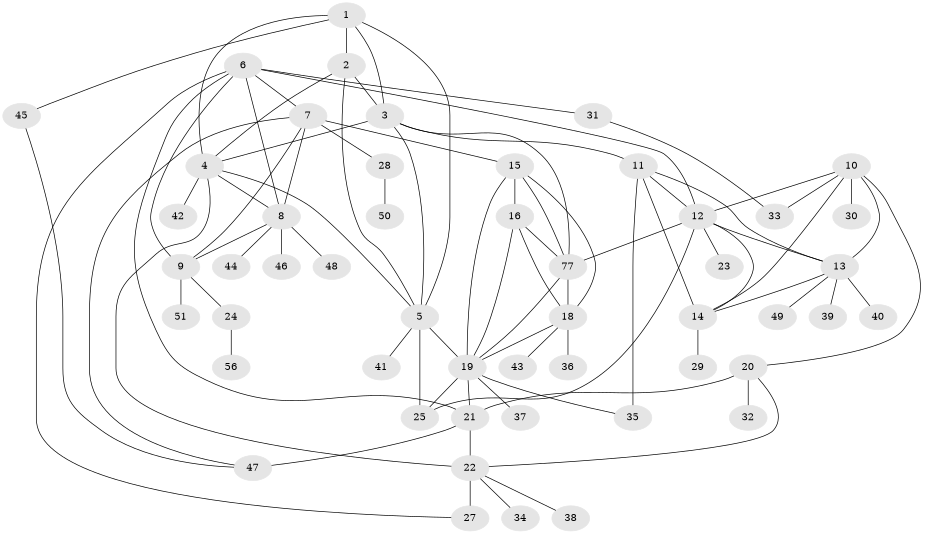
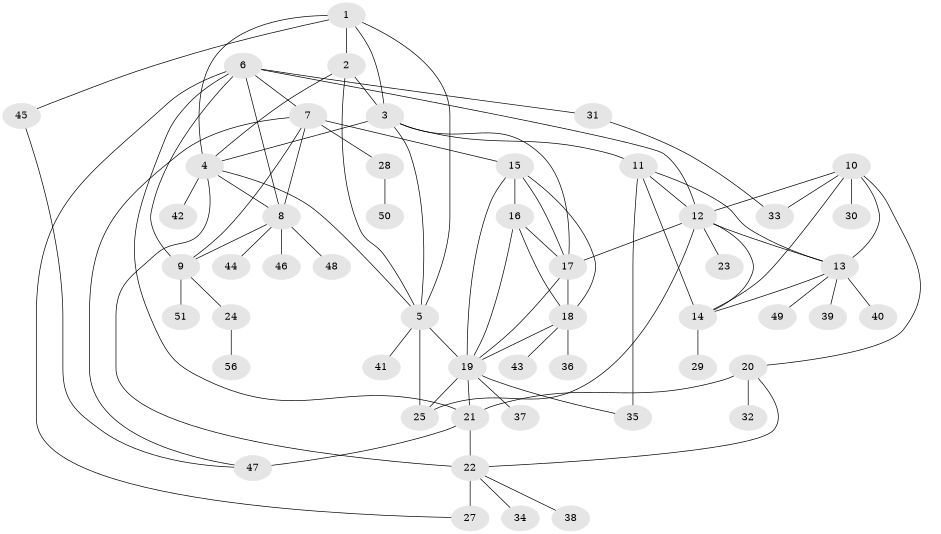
(568, 267) -> (568, 267)
